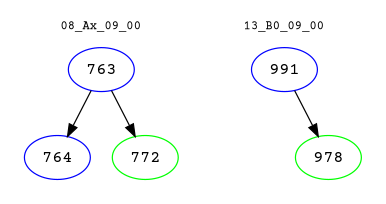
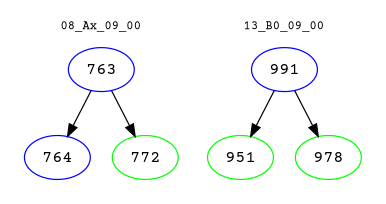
none -> (241, 157)
